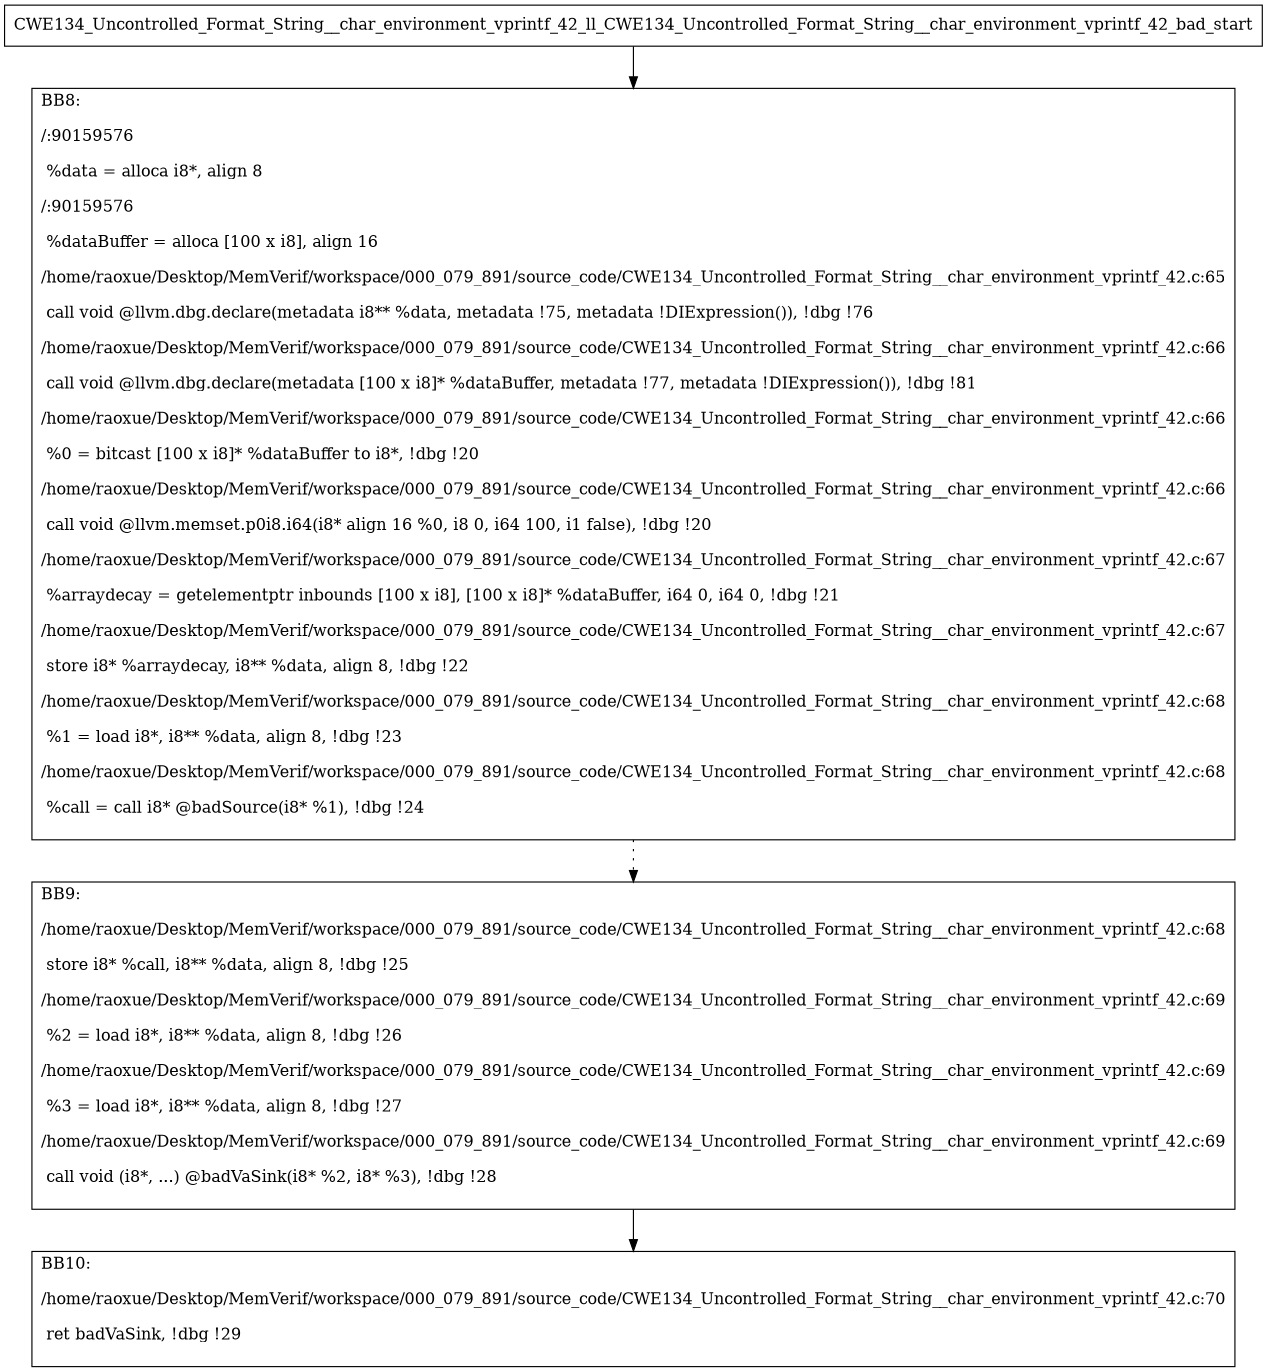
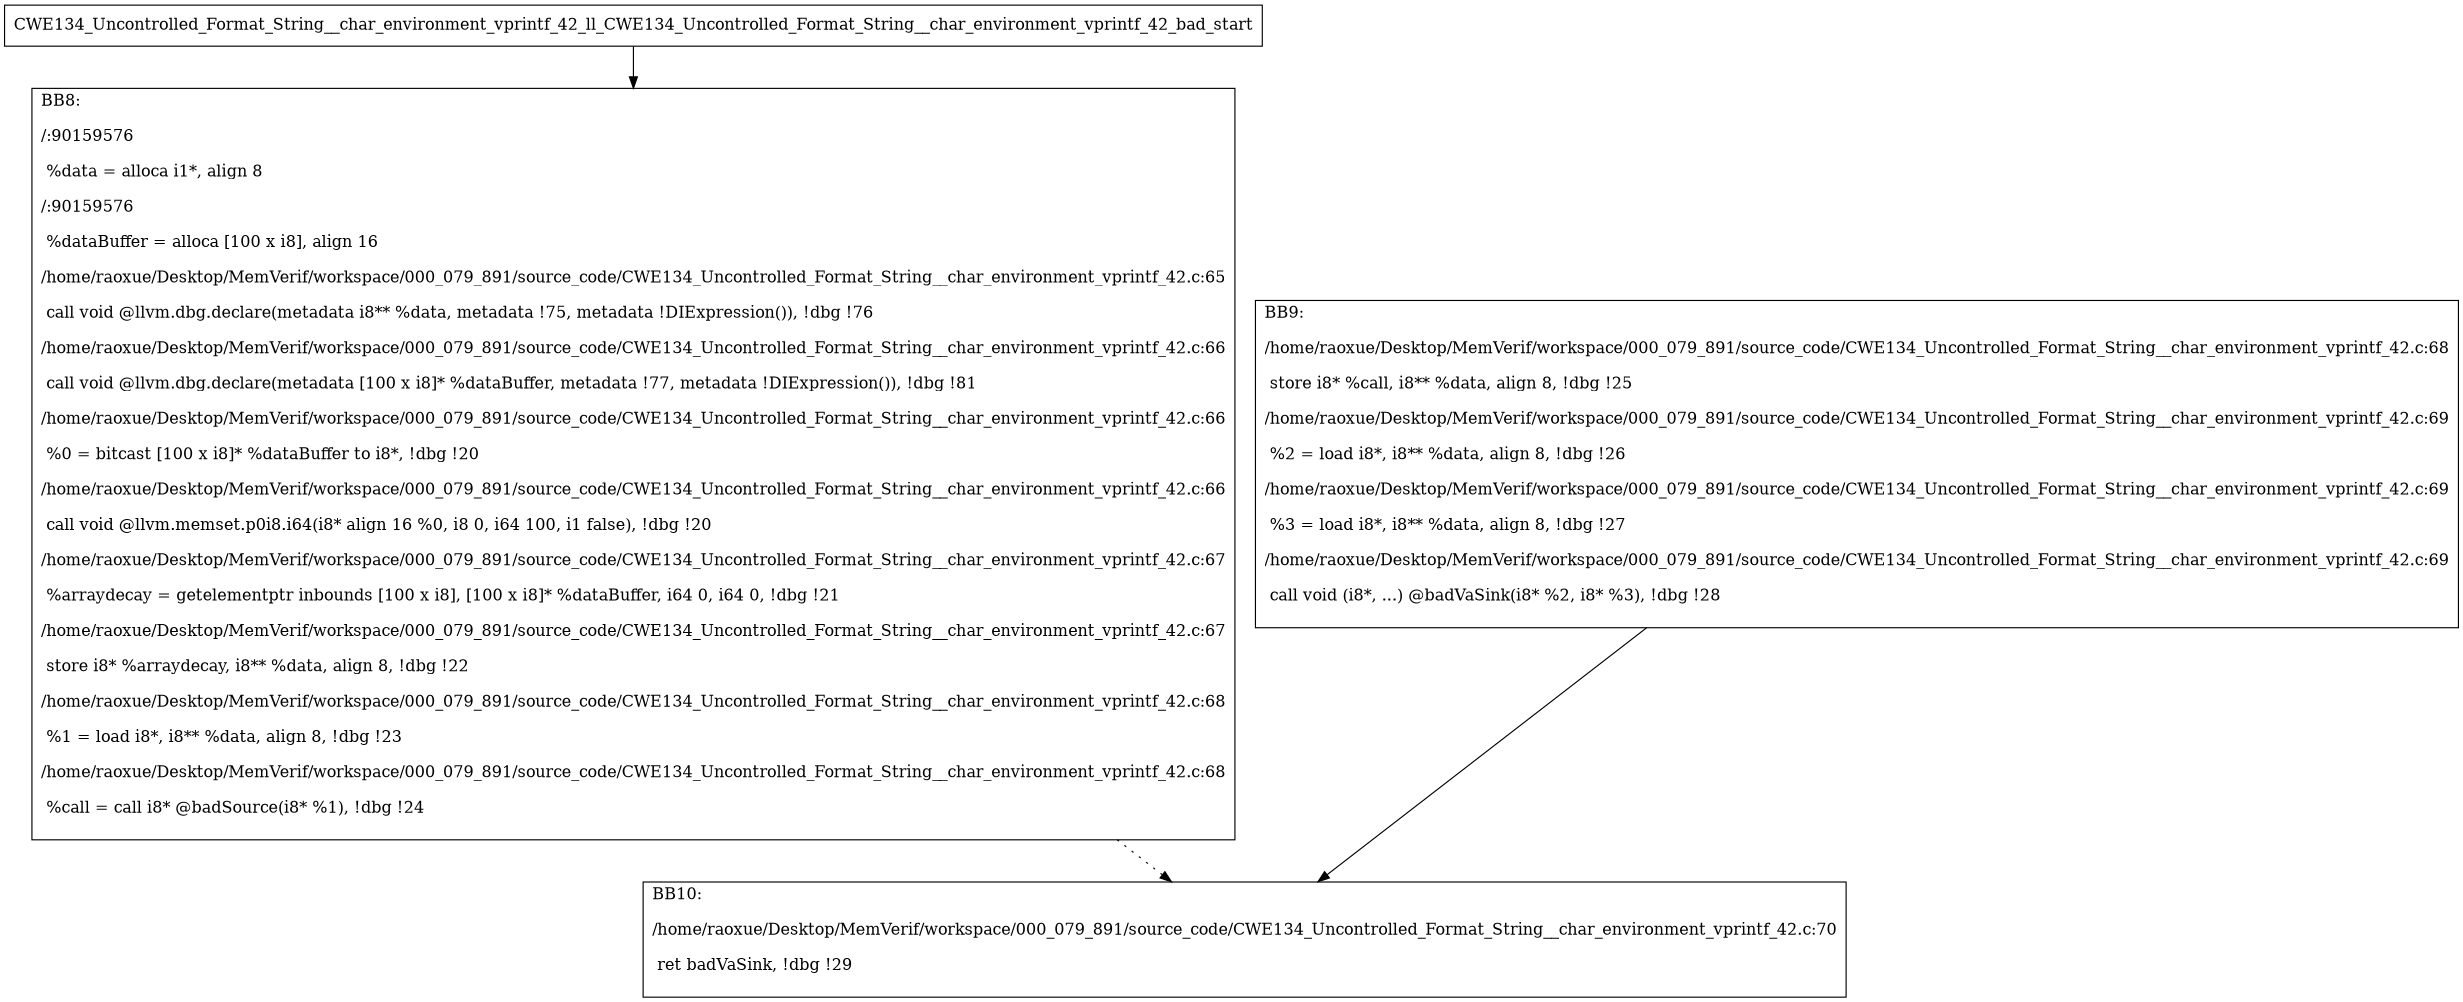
(152, 172) -> (152, 172)
(633, 855) -> (1140, 857)
